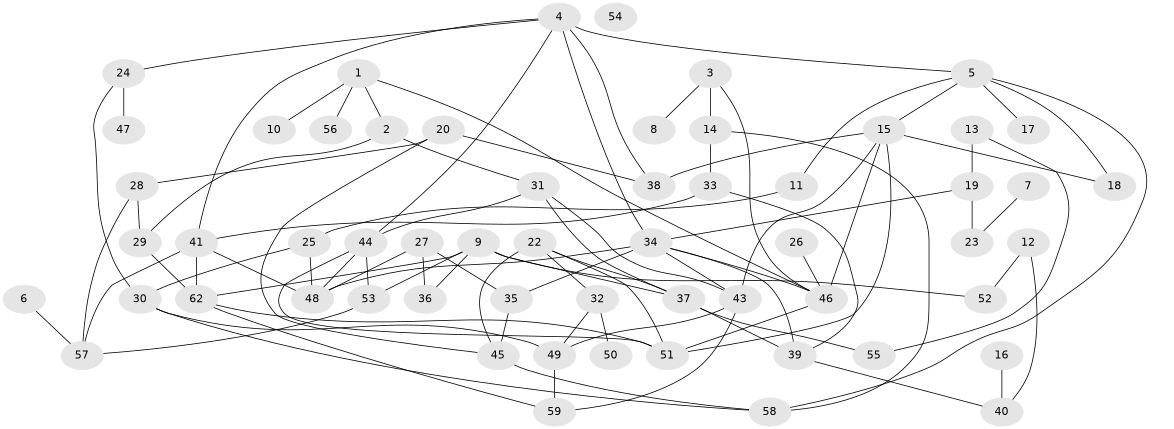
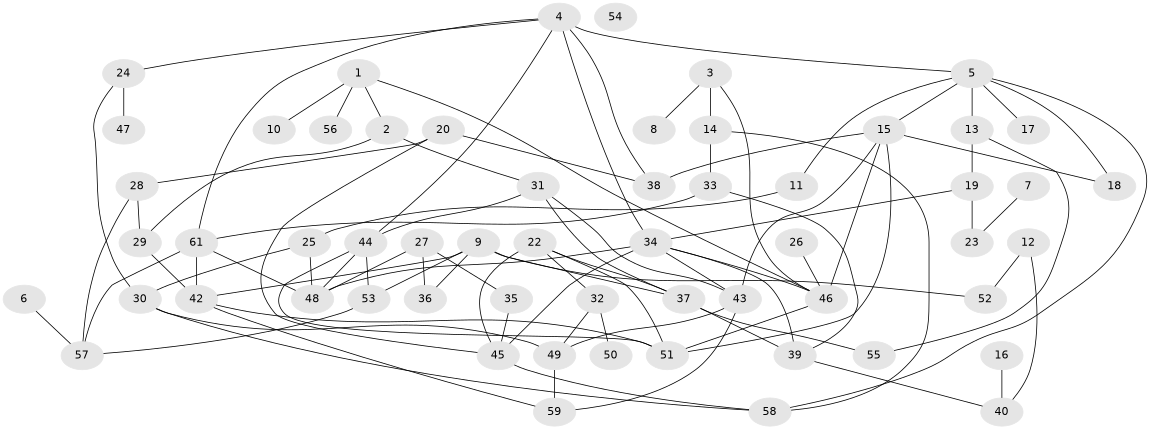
none -> (972, 102)
(197, 243) -> (197, 243)
(565, 277) -> (565, 289)
(197, 299) -> (197, 299)
